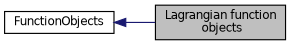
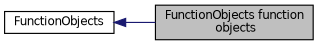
(220, 22) -> (234, 22)
